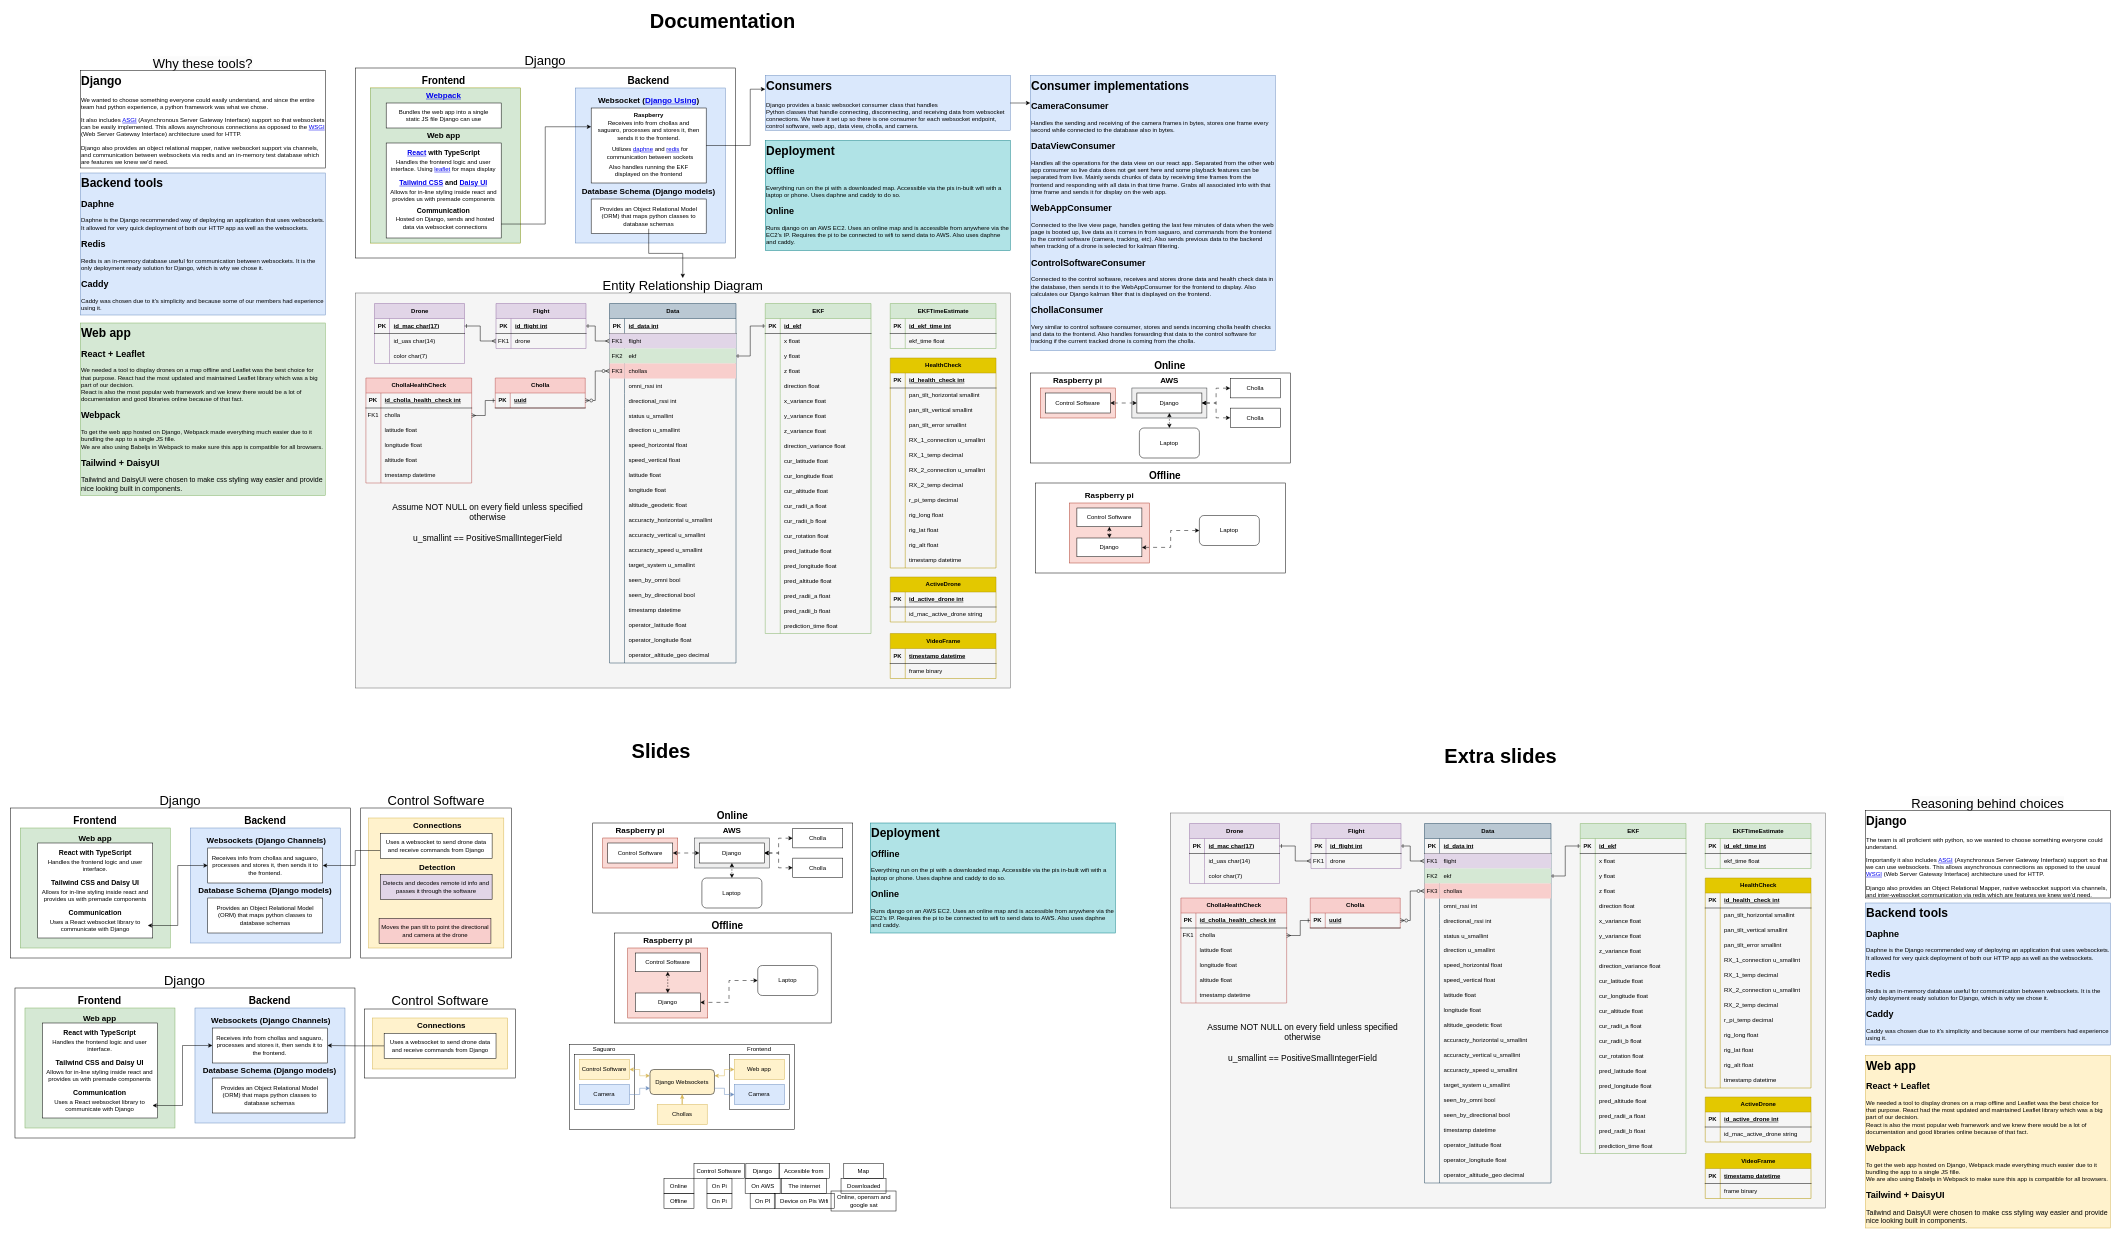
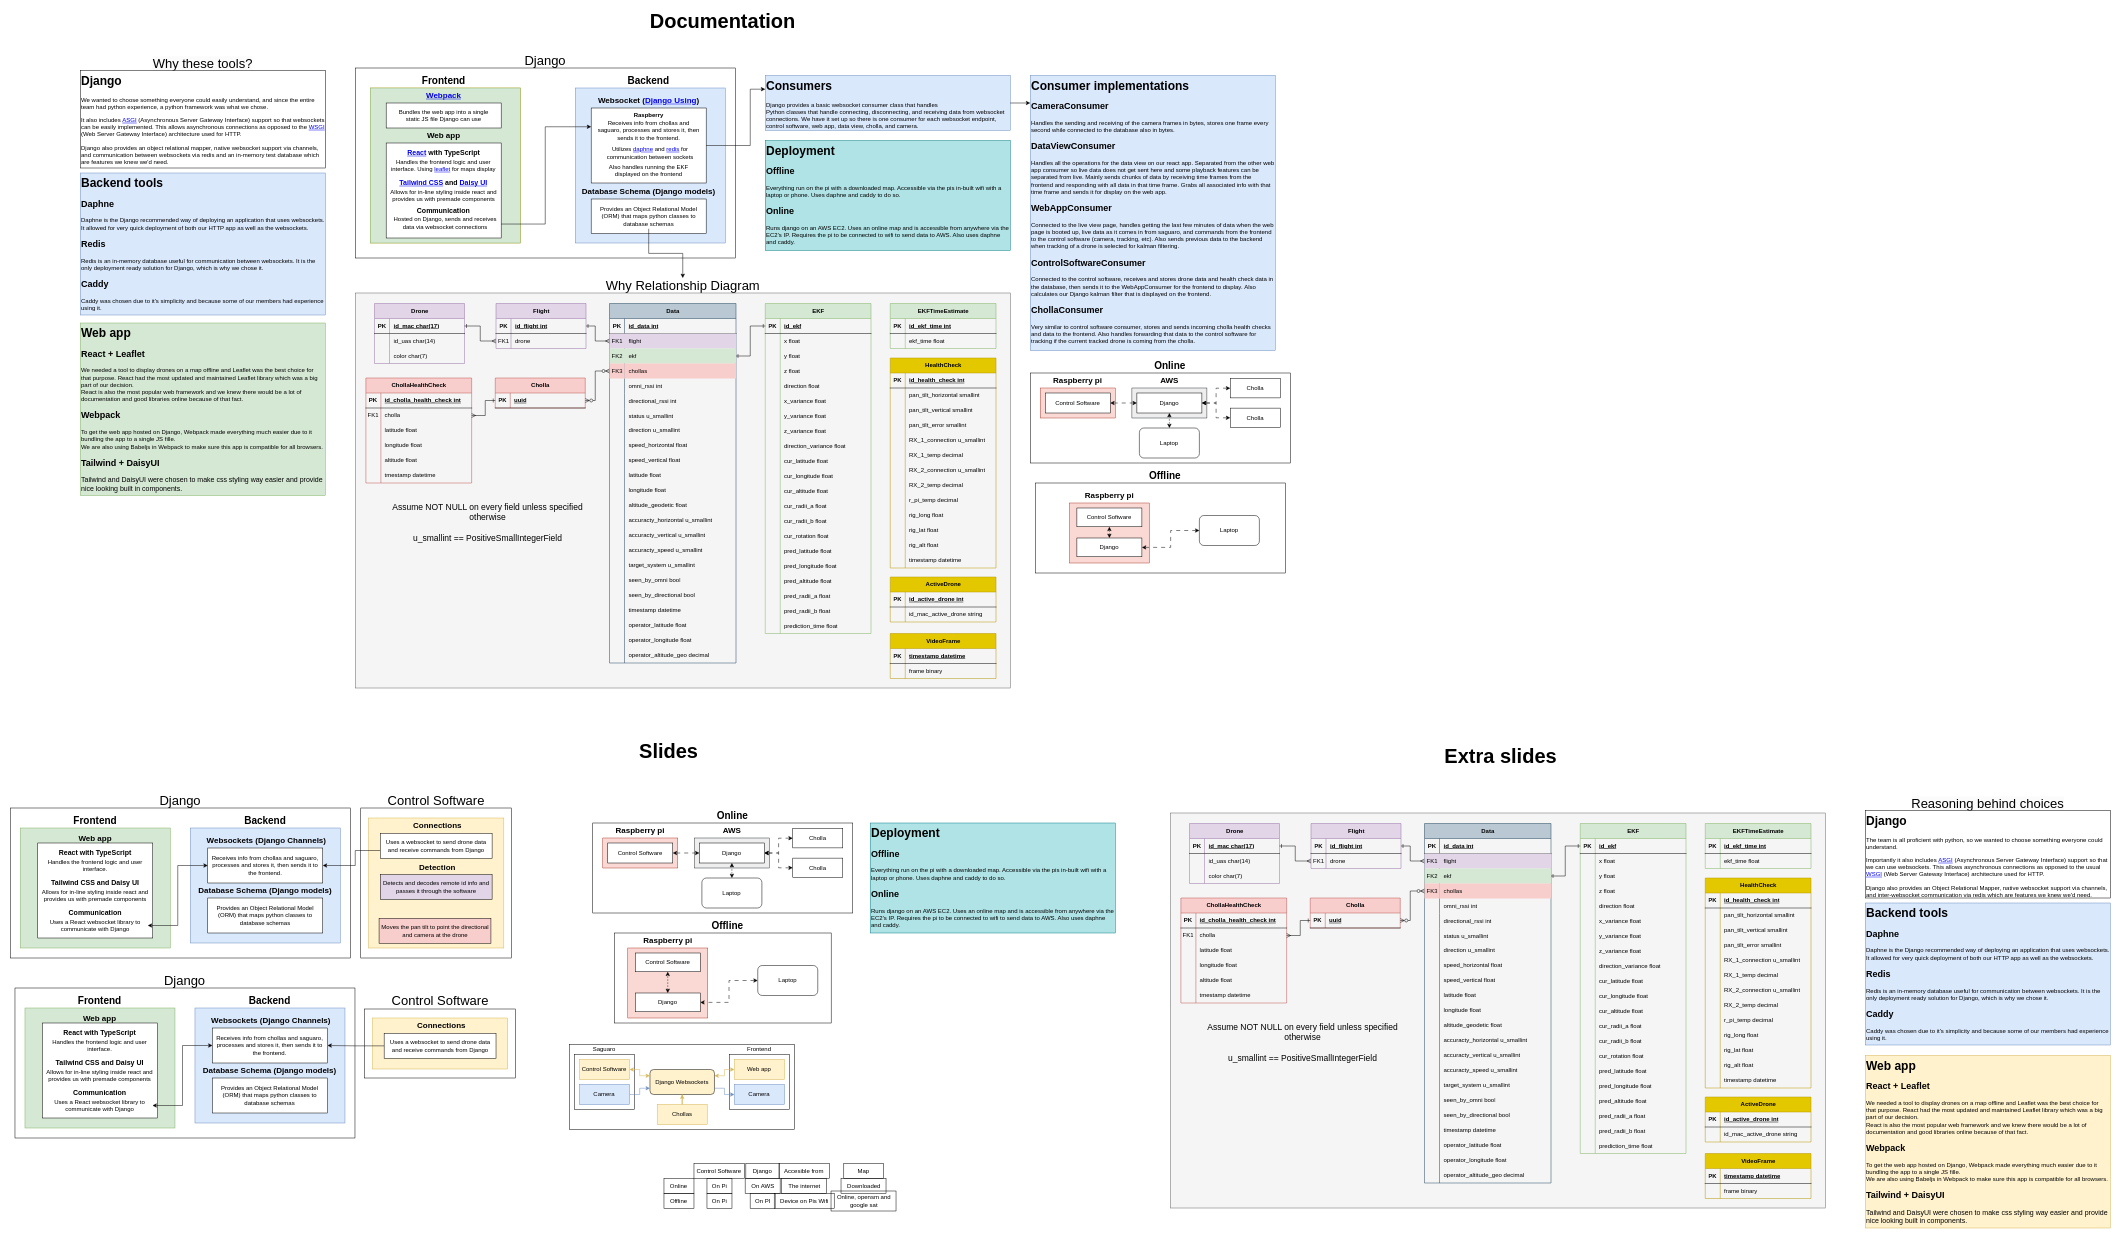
(445, 223) -> (445, 223)
(683, 285) -> (683, 285)
(661, 750) -> (669, 750)
